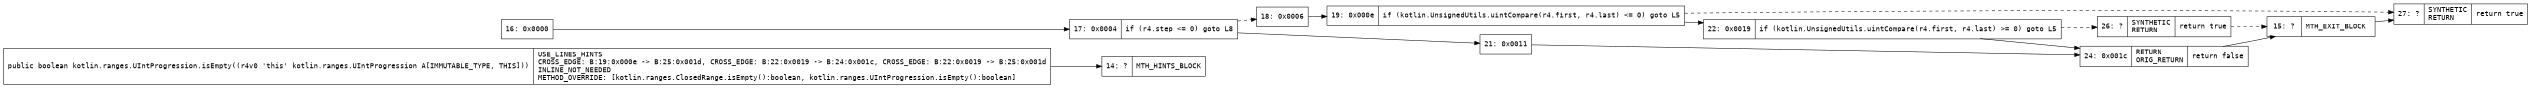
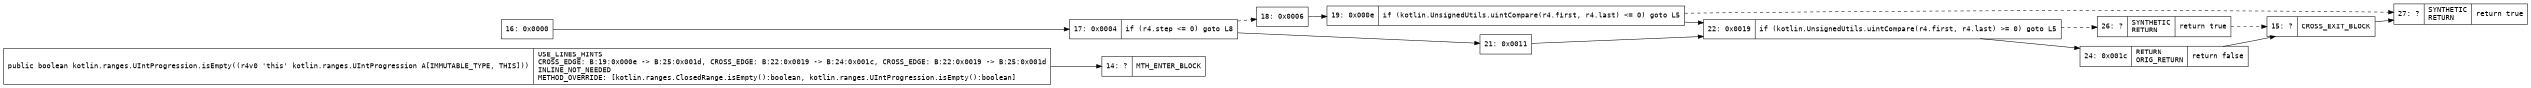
(2336, 26) -> (2336, 26)
(1803, 50) -> (1615, 40)
(1169, 66) -> (1169, 66)
